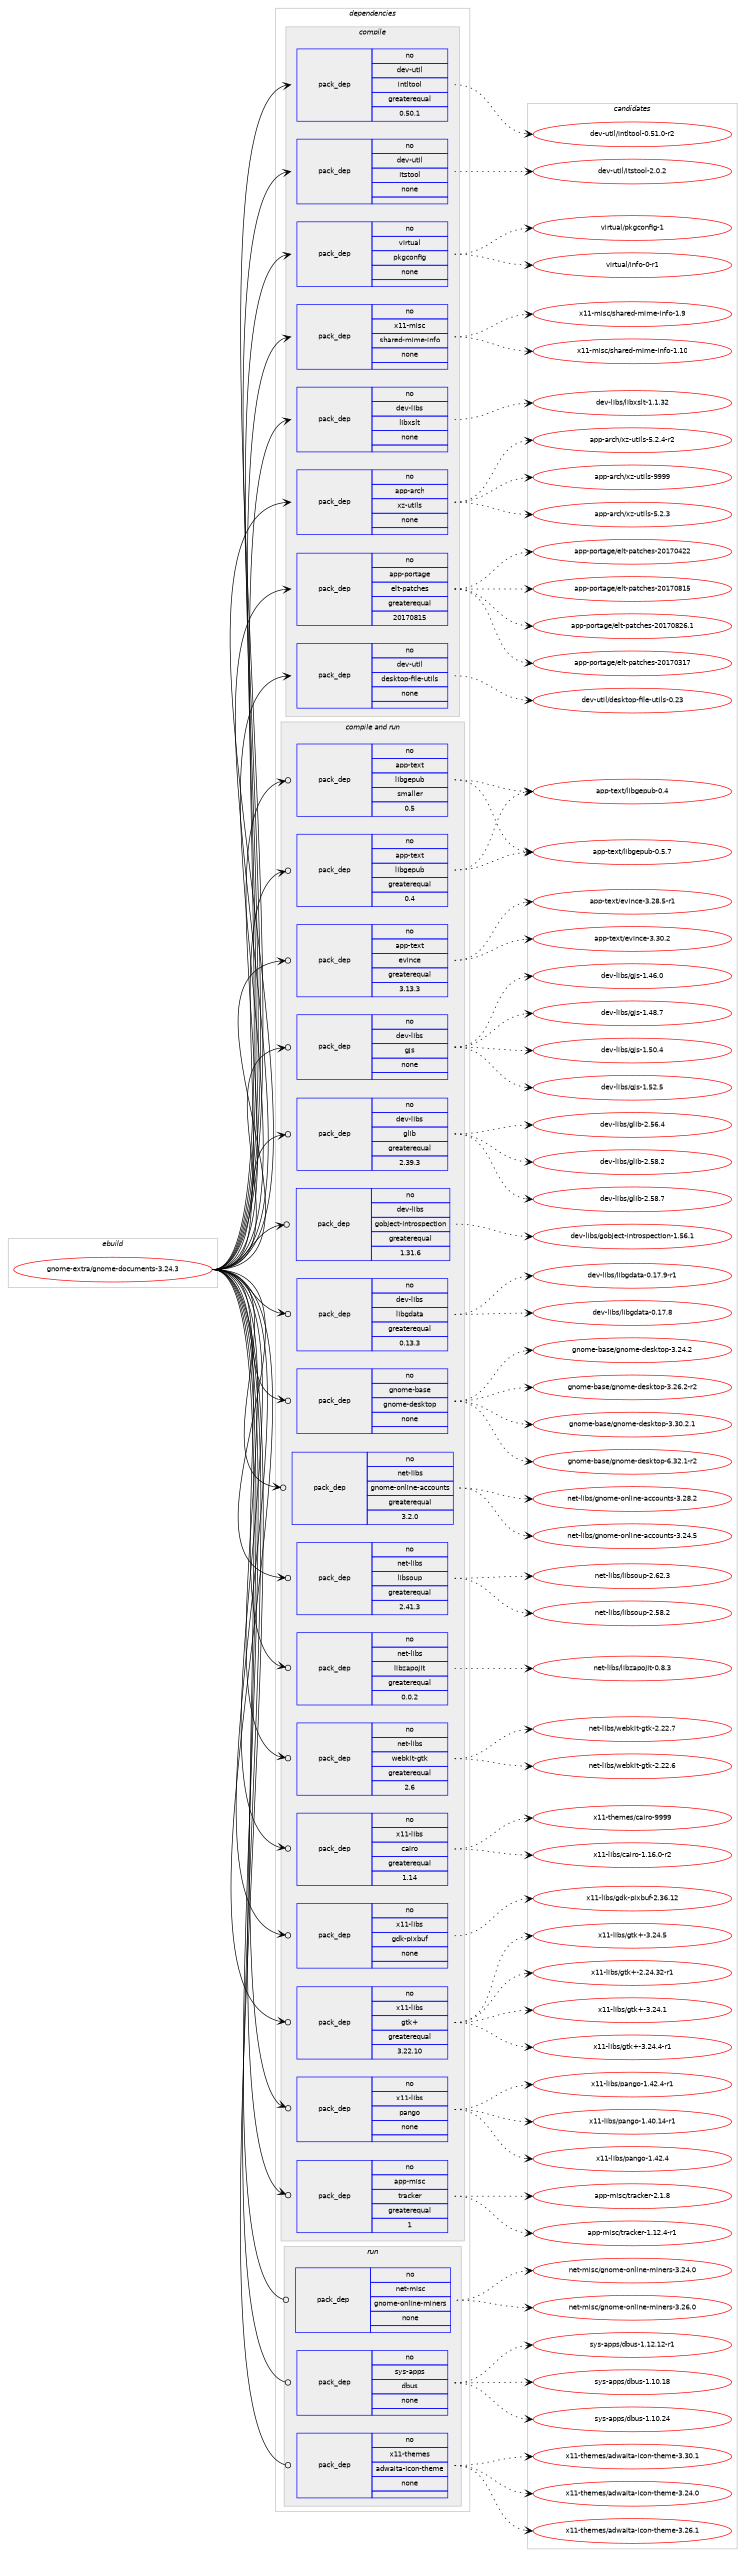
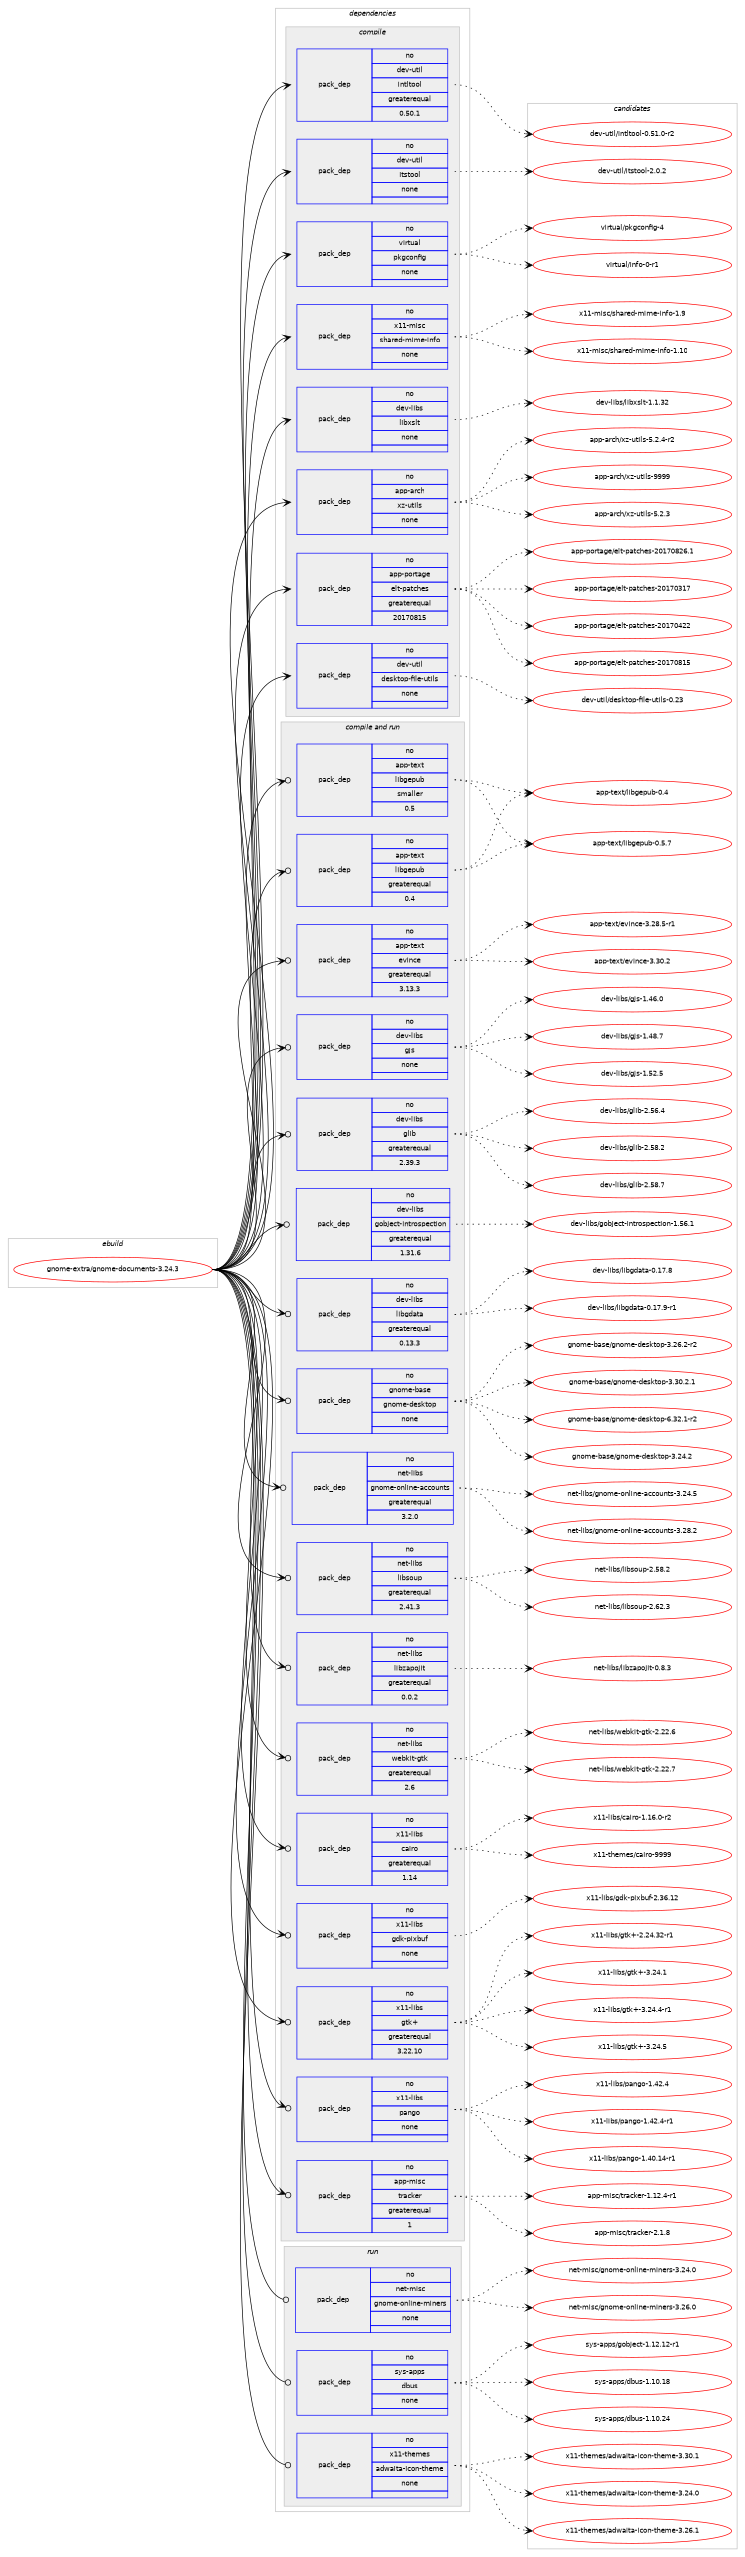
(632, 228) -> (632, 228)
(632, 1051) -> none
(632, 2345) -> (632, 2345)
